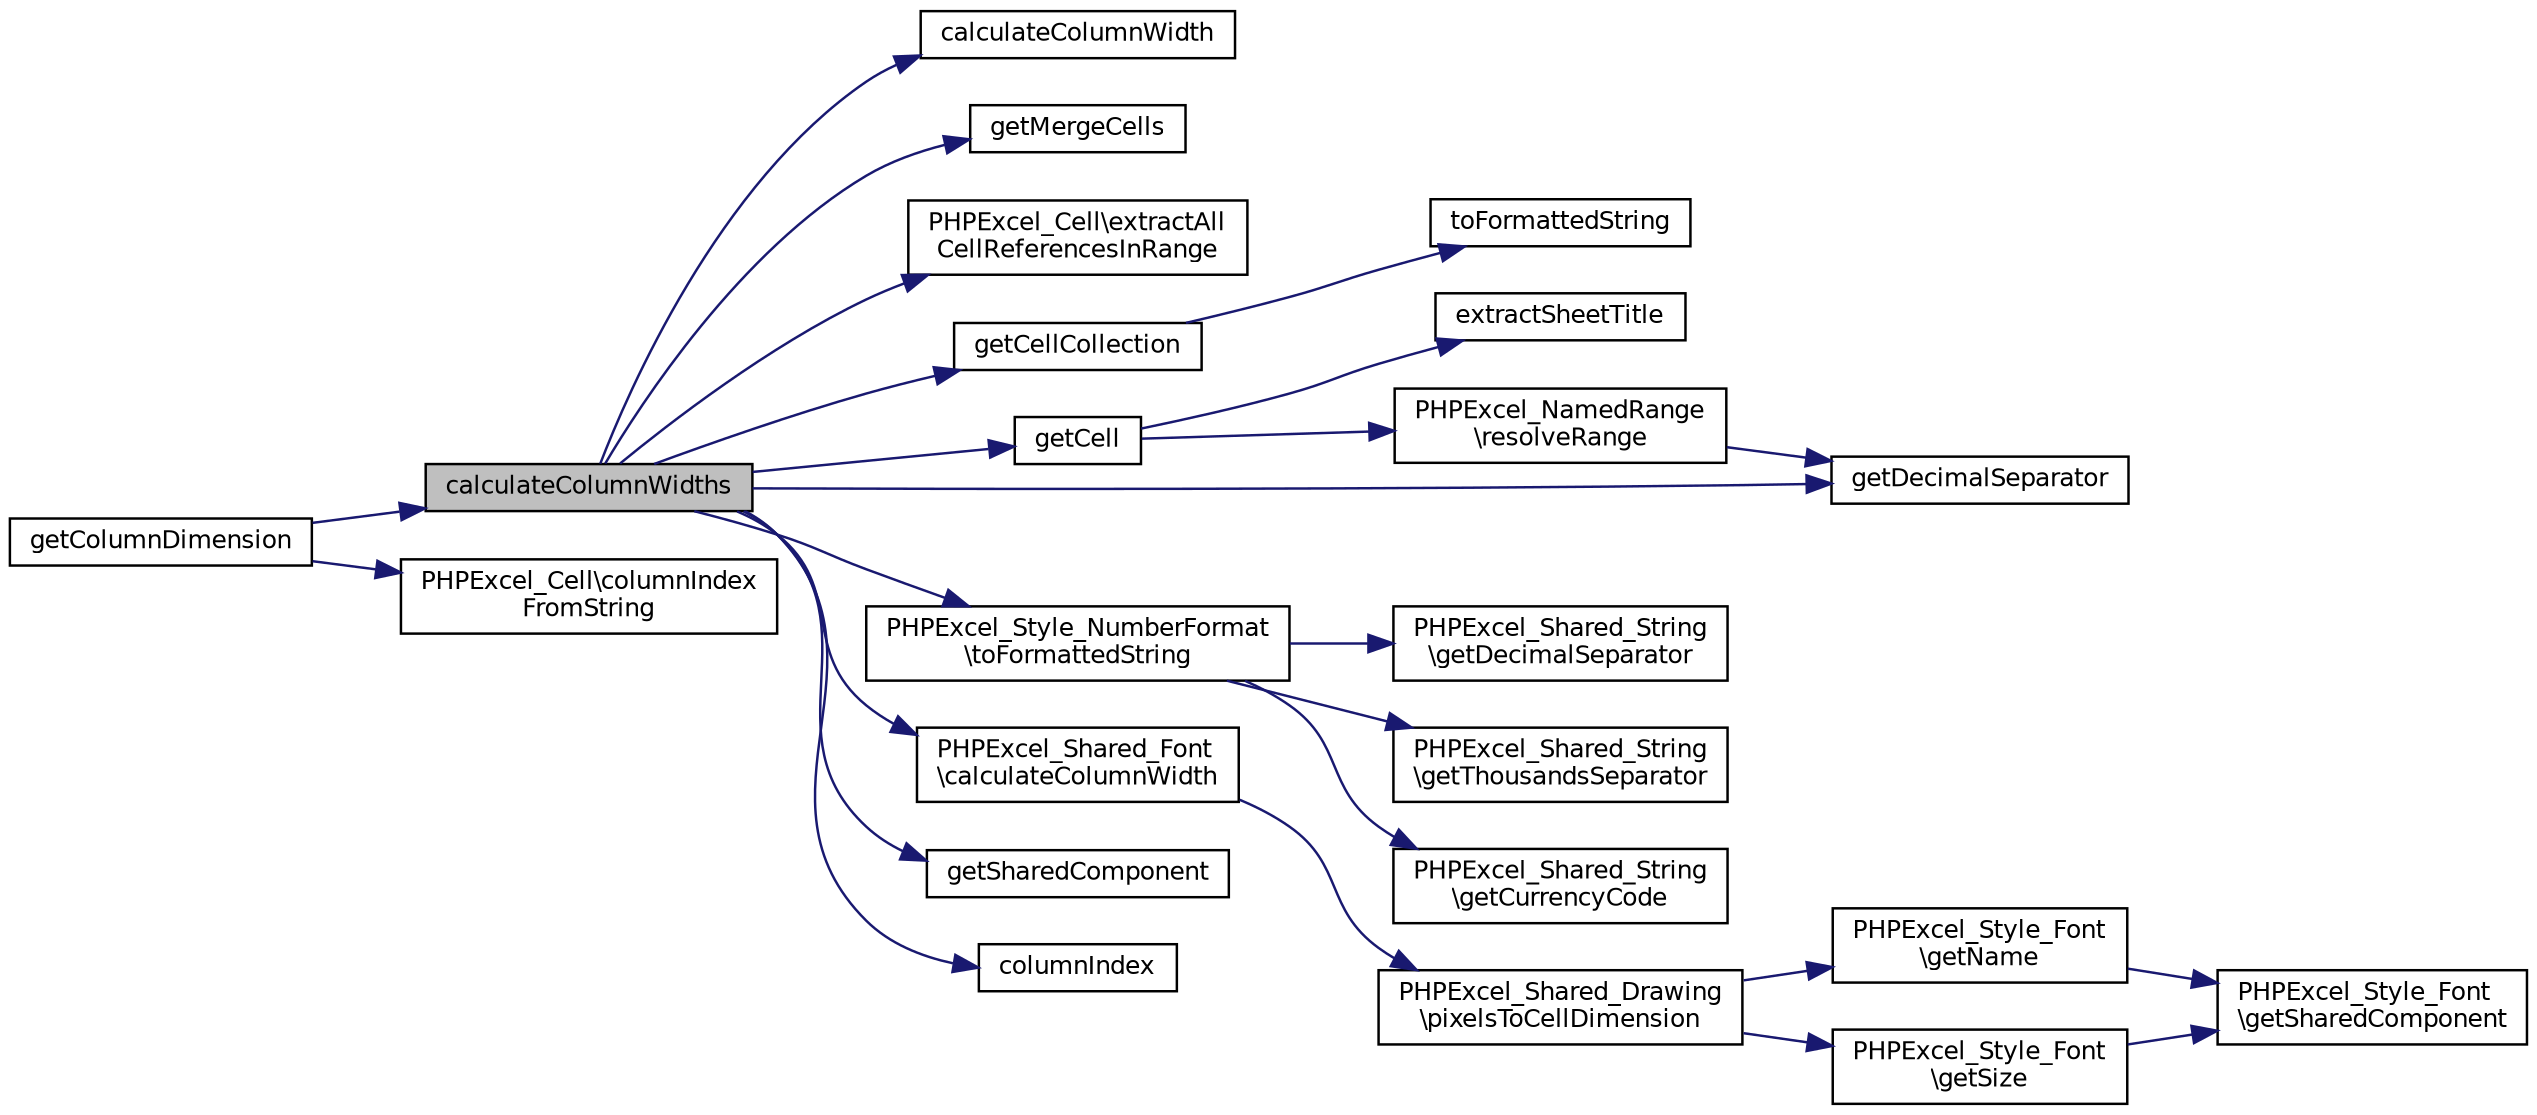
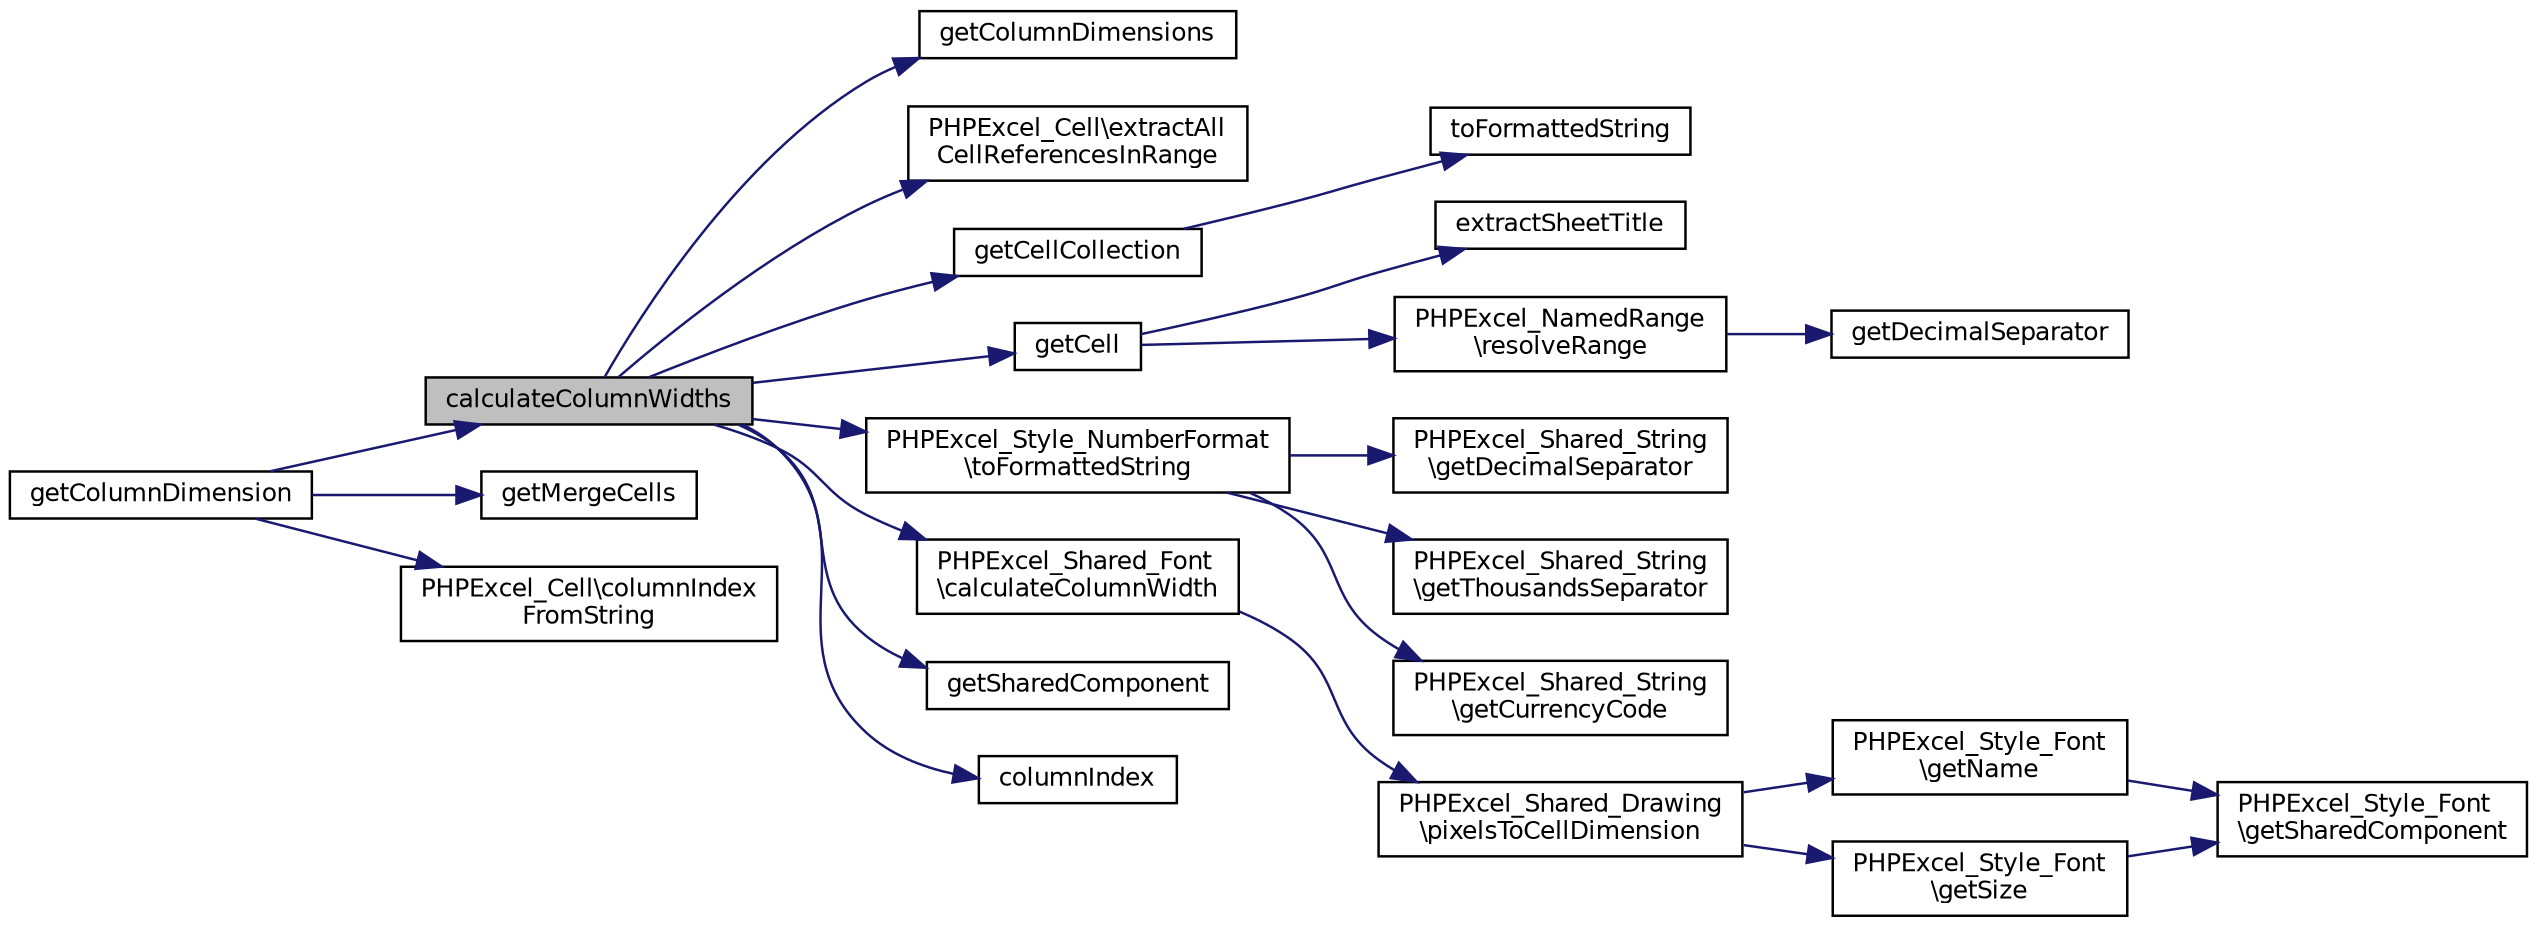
(1078, 35) -> (1078, 35)
(748, 273) -> (384, 495)
(1279, 489) -> none
